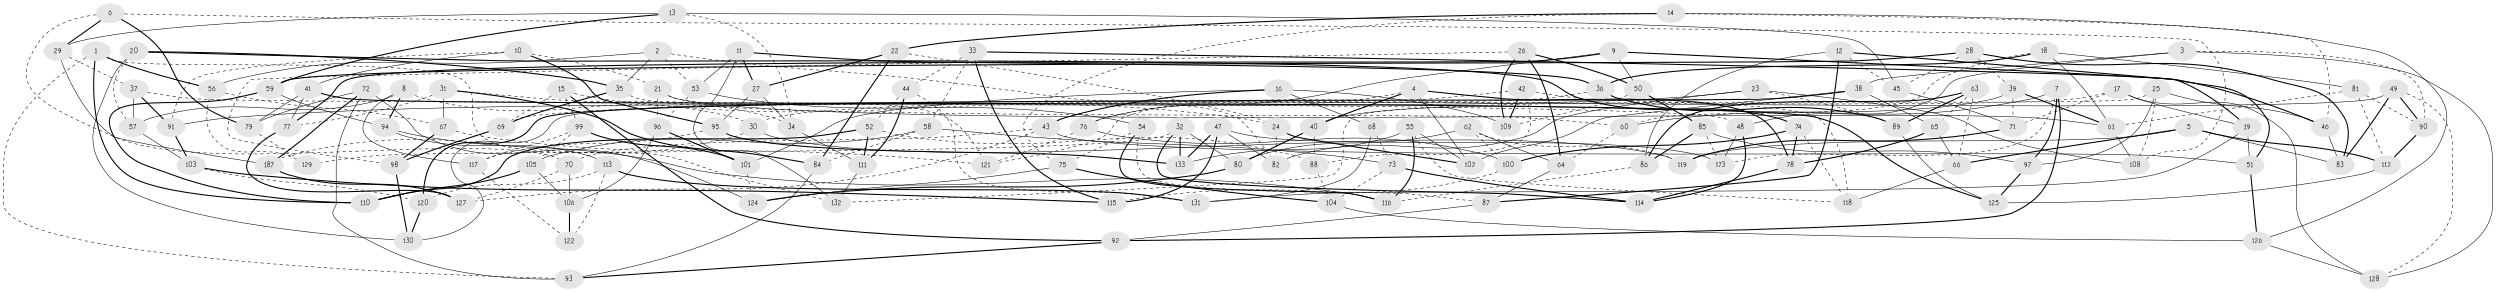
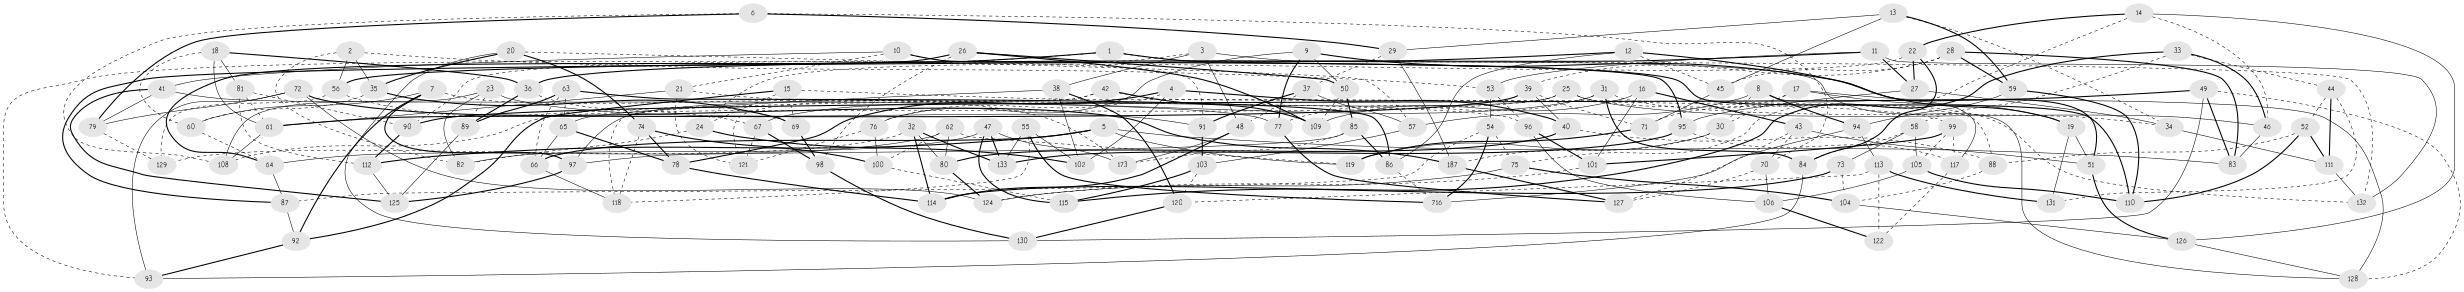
(1372, 127) -> none
(1387, 203) -> (1437, 203)
